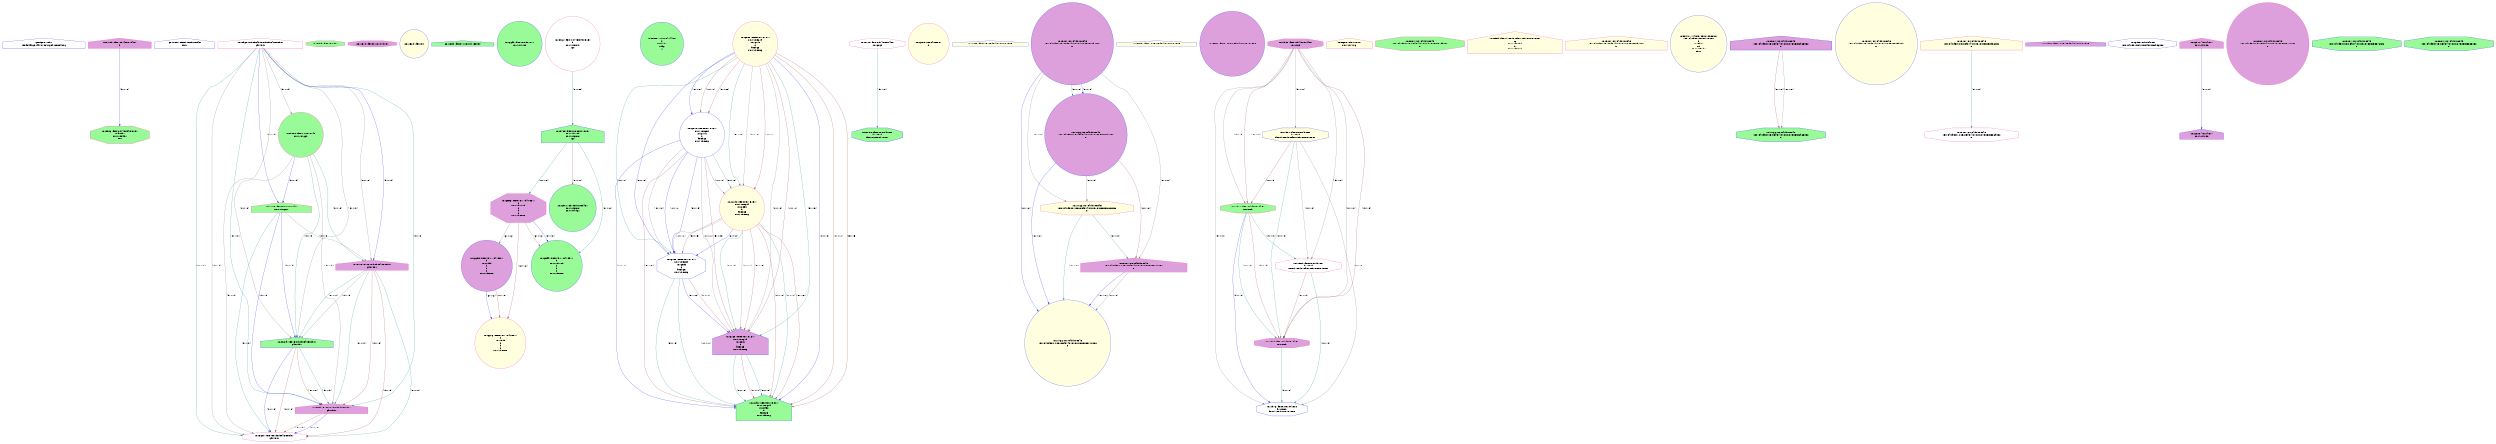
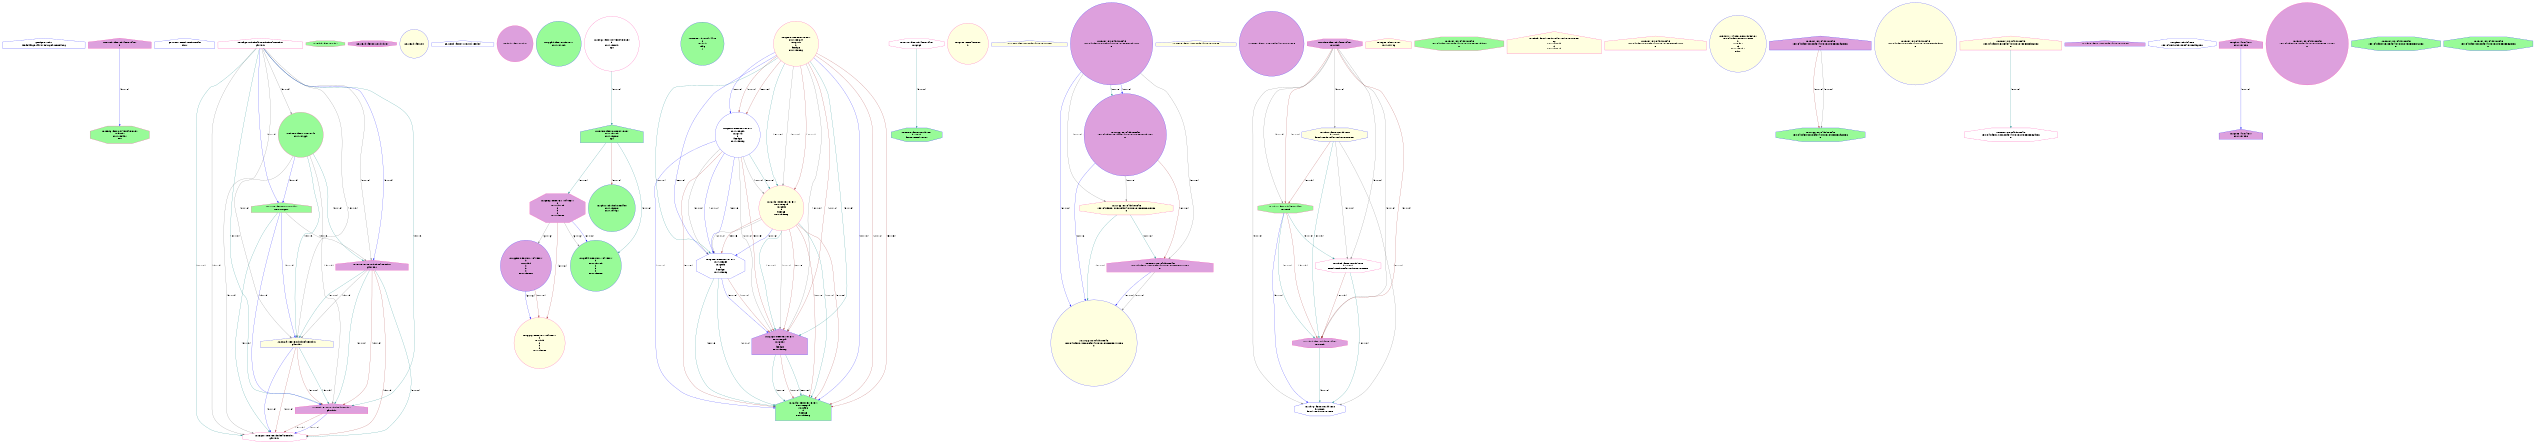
(463, 44) -> (463, 44)
none -> (515, 44)
(297, 343) -> (297, 343)
